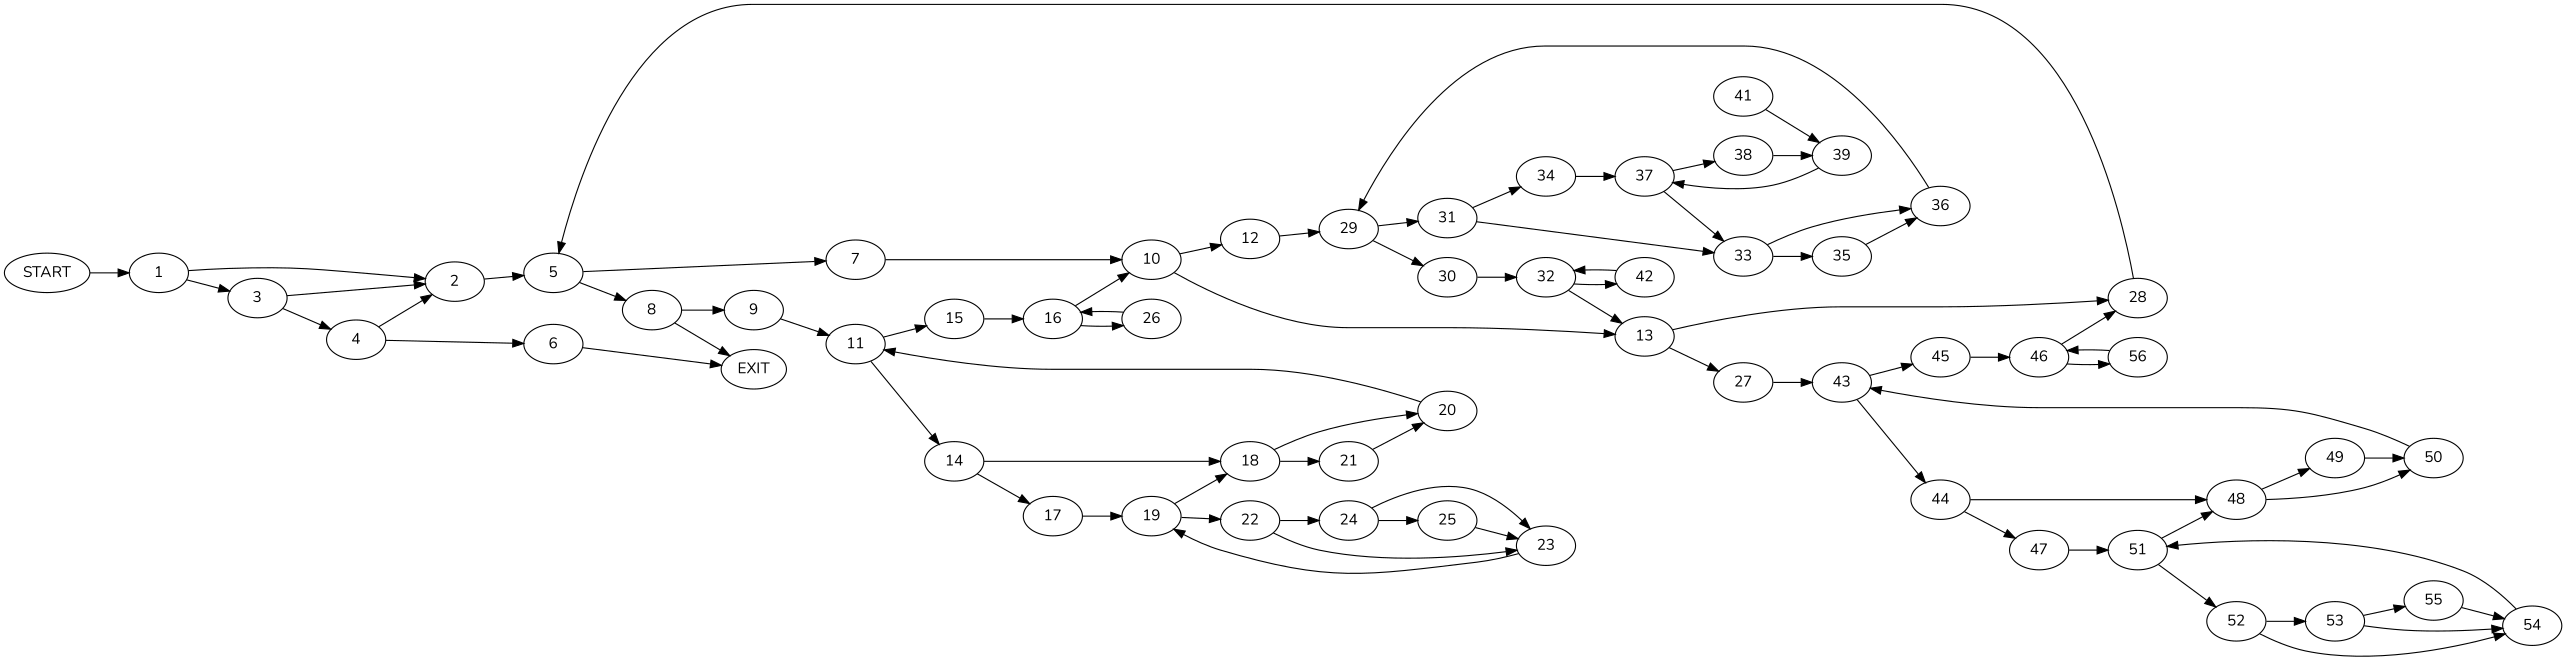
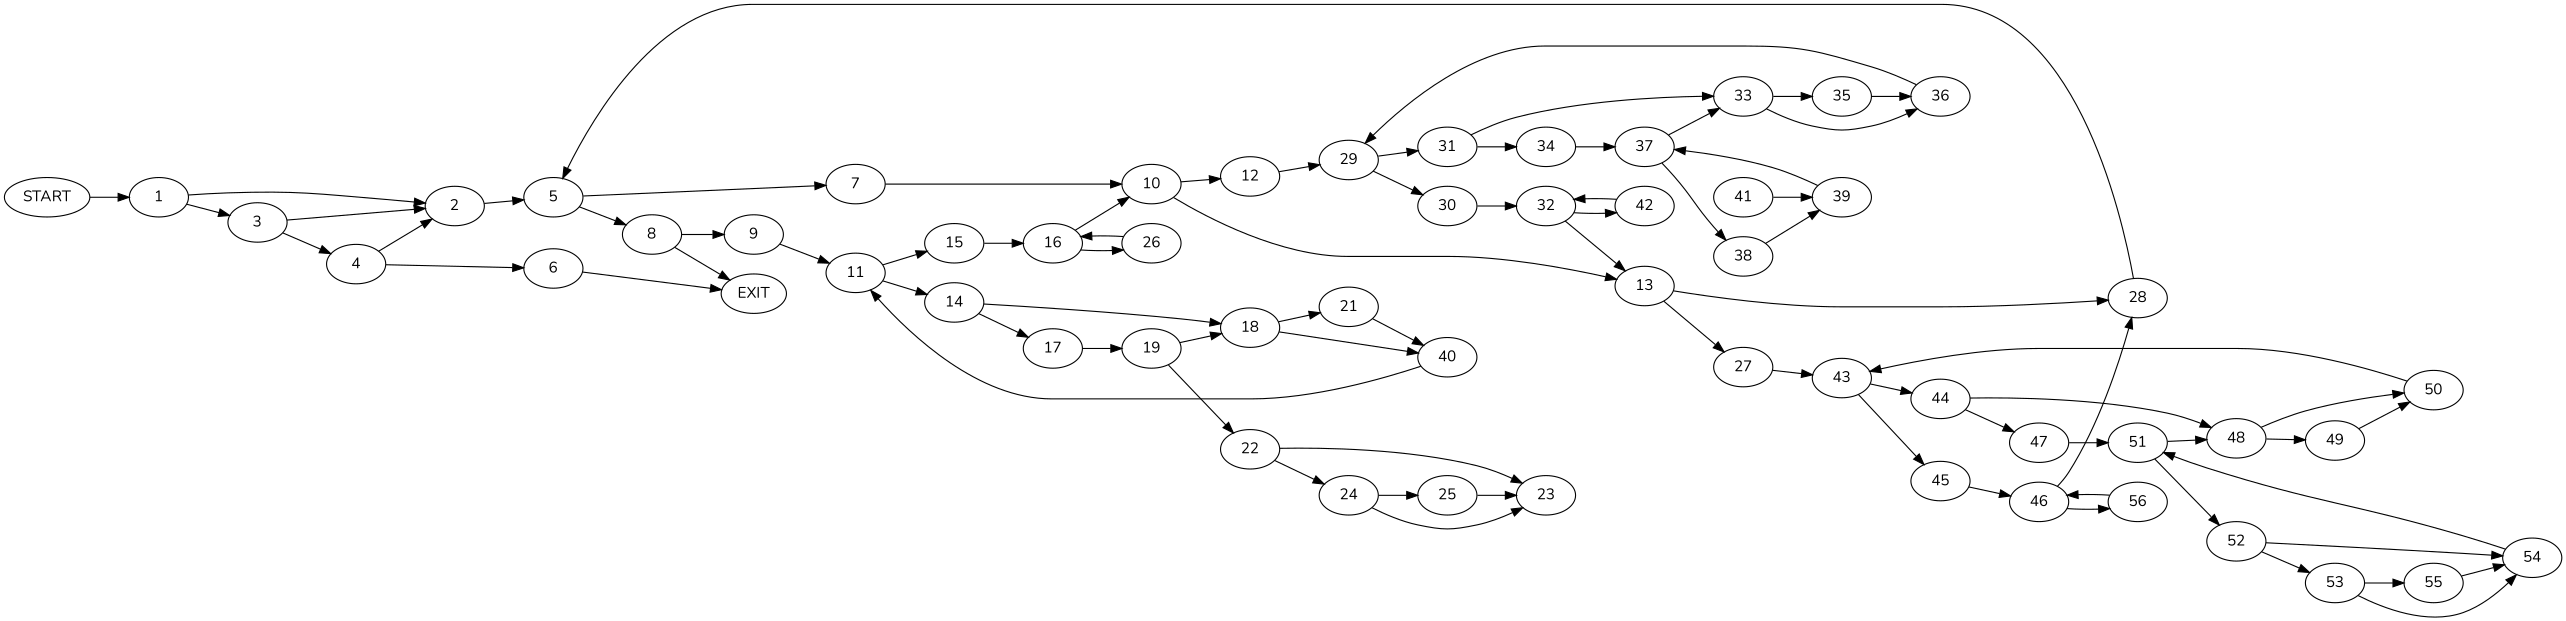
(1447, 411) -> (1447, 357)
(1349, 573) -> none
